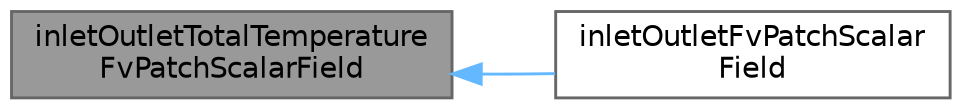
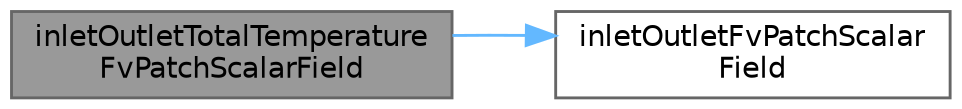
(518, 74) -> (489, 35)
